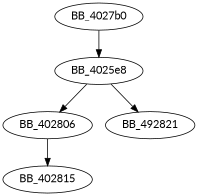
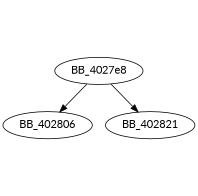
(99, 17) -> none
(99, 71) -> (99, 71)
(150, 125) -> (150, 125)
(48, 179) -> none
